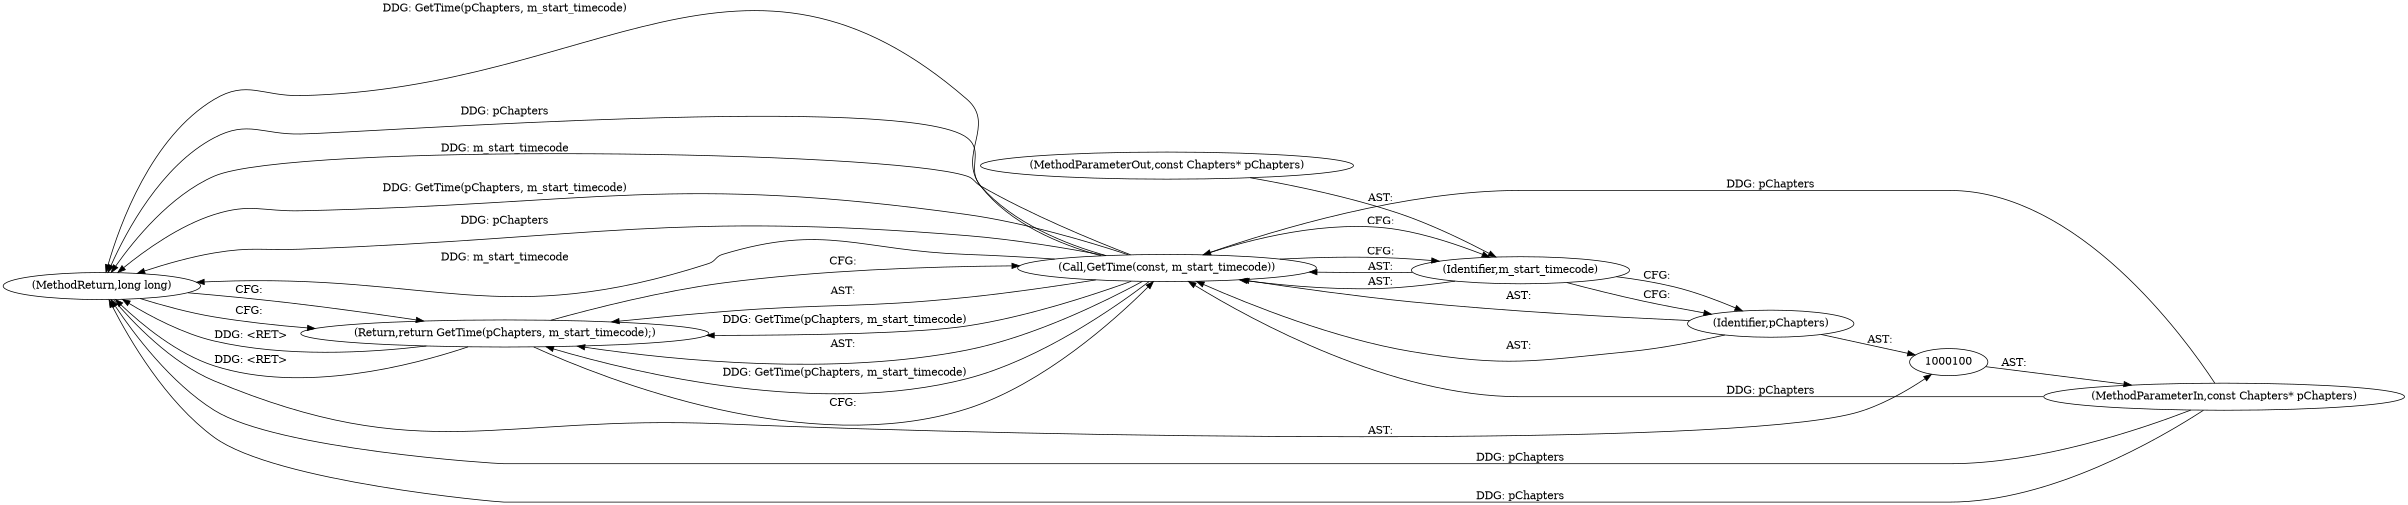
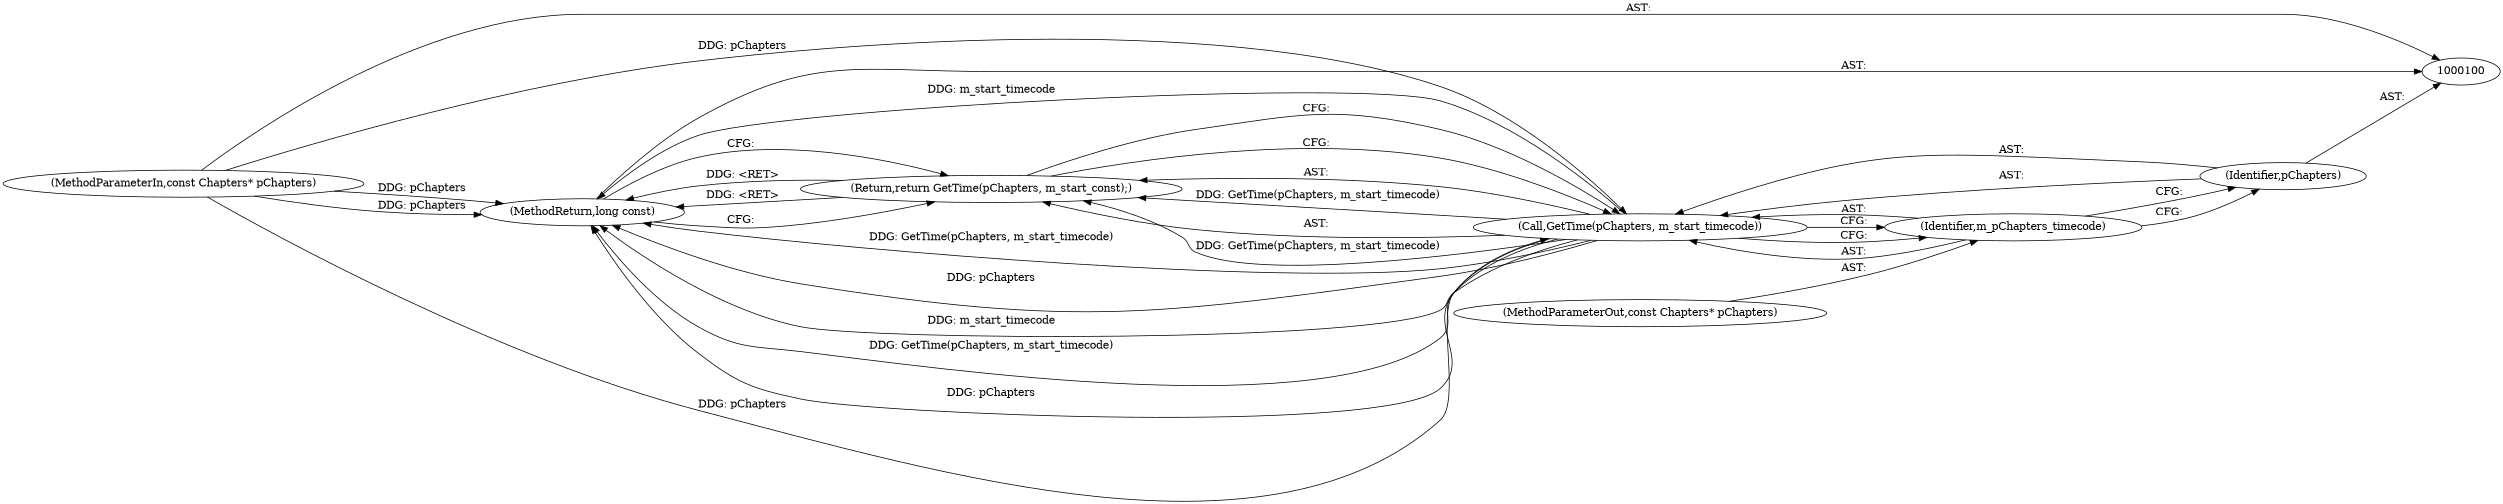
(1167, 268) -> (1640, 227)
(1520, 270) -> (2013, 227)
(102, 286) -> (582, 212)
(505, 333) -> (991, 189)
(2055, 375) -> (1302, 14)
